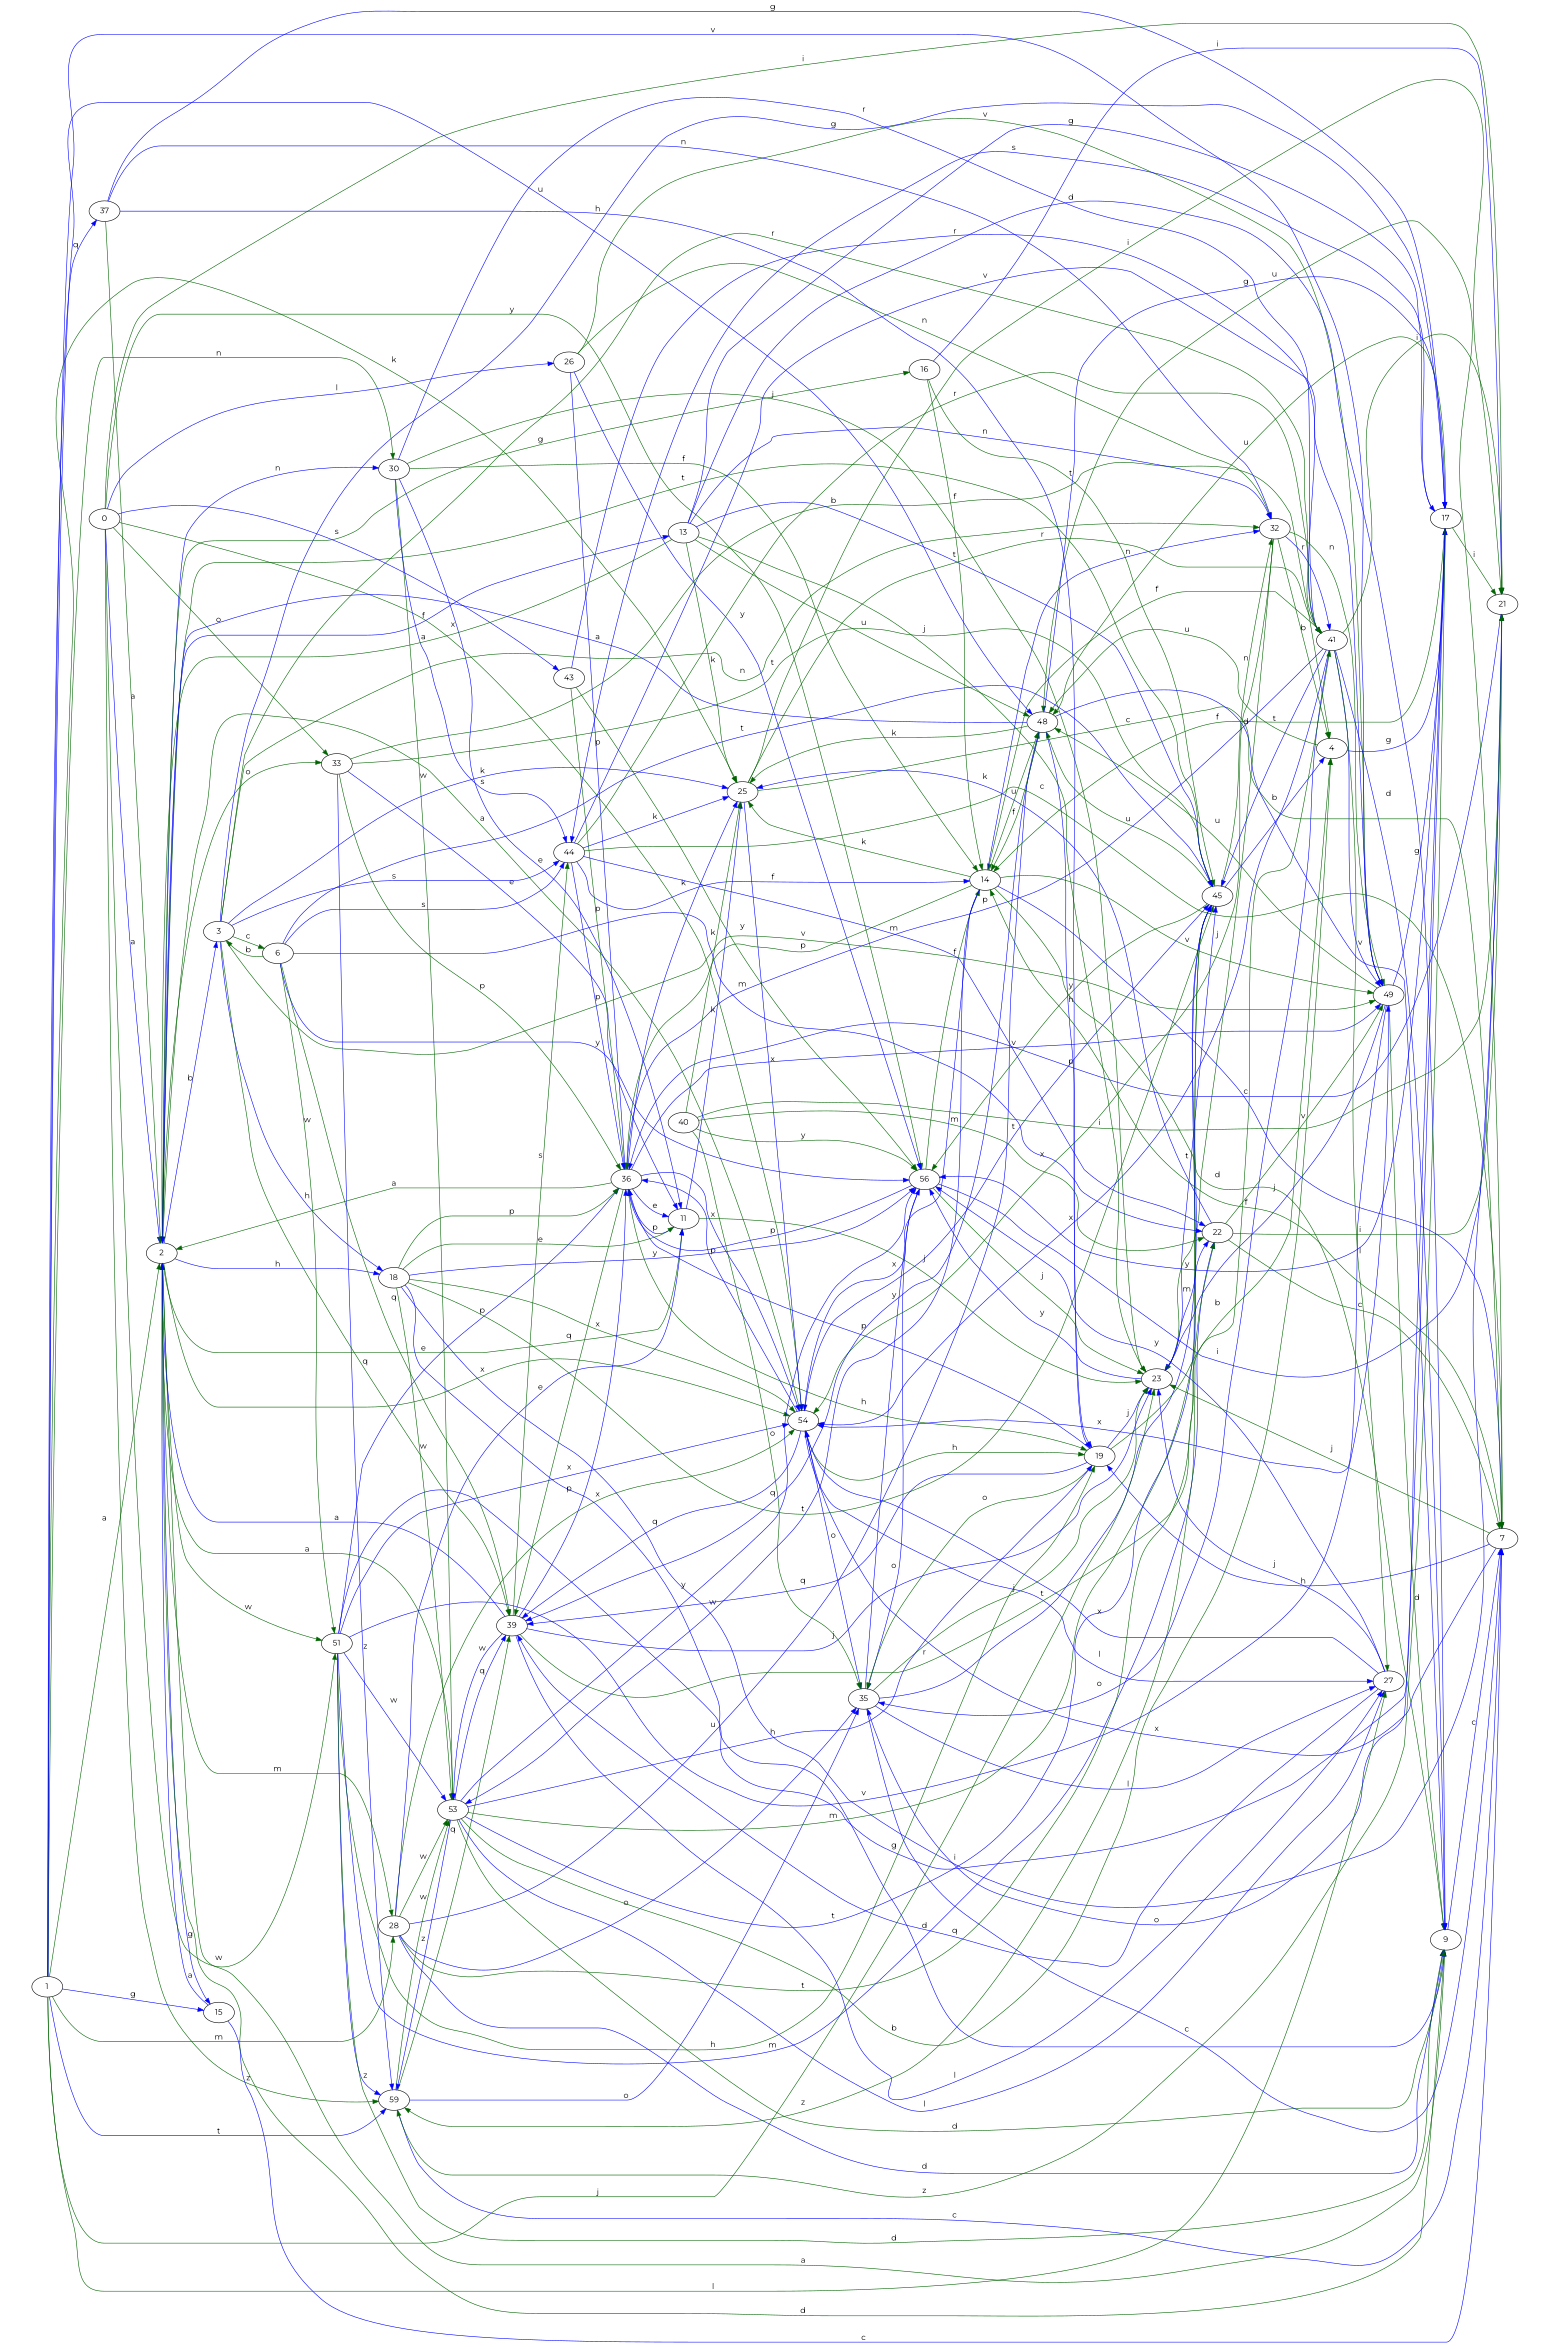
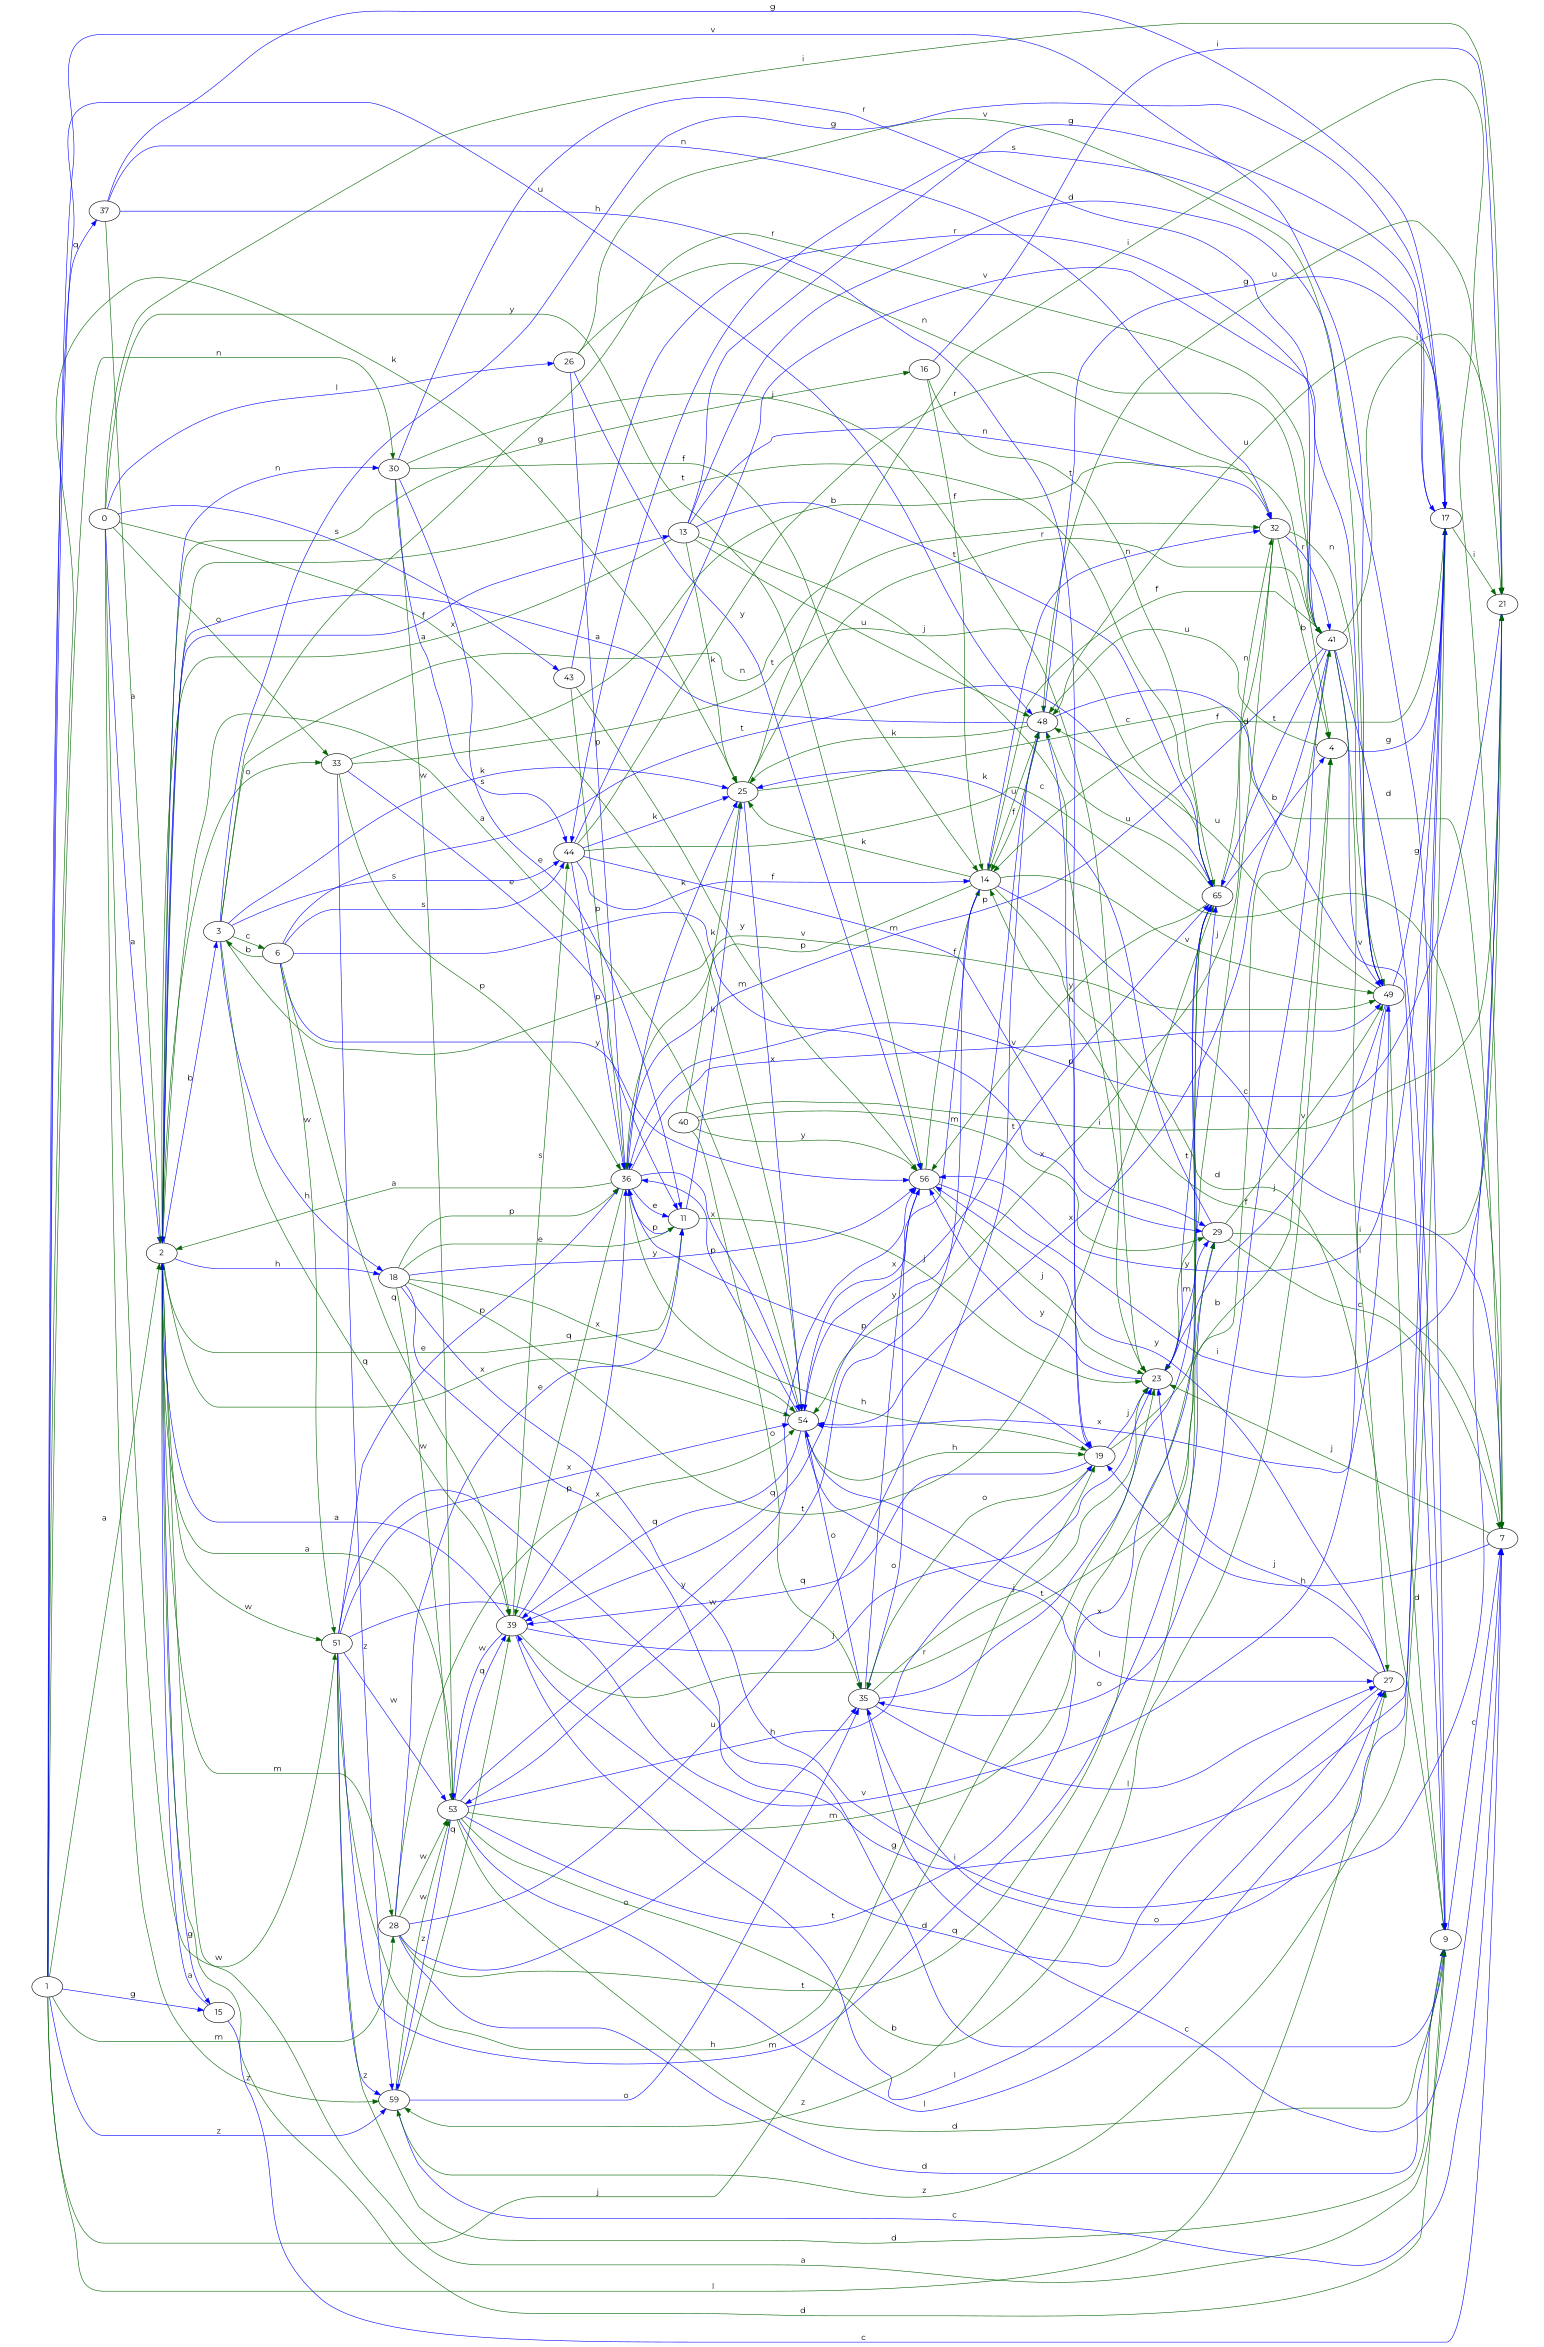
(1218, 896) -> (1218, 896)
(1218, 1233) -> (1218, 1233)
(761, 1238) -> none
(1159, 1736) -> none
(219, 2131) -> (219, 2131)
